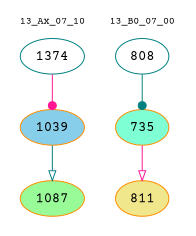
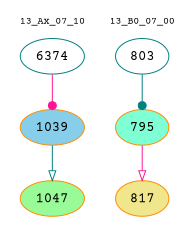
(52, 56) -> (52, 56)
(142, 56) -> (142, 56)
(142, 127) -> (142, 127)
(52, 198) -> (52, 198)
(142, 198) -> (142, 198)
